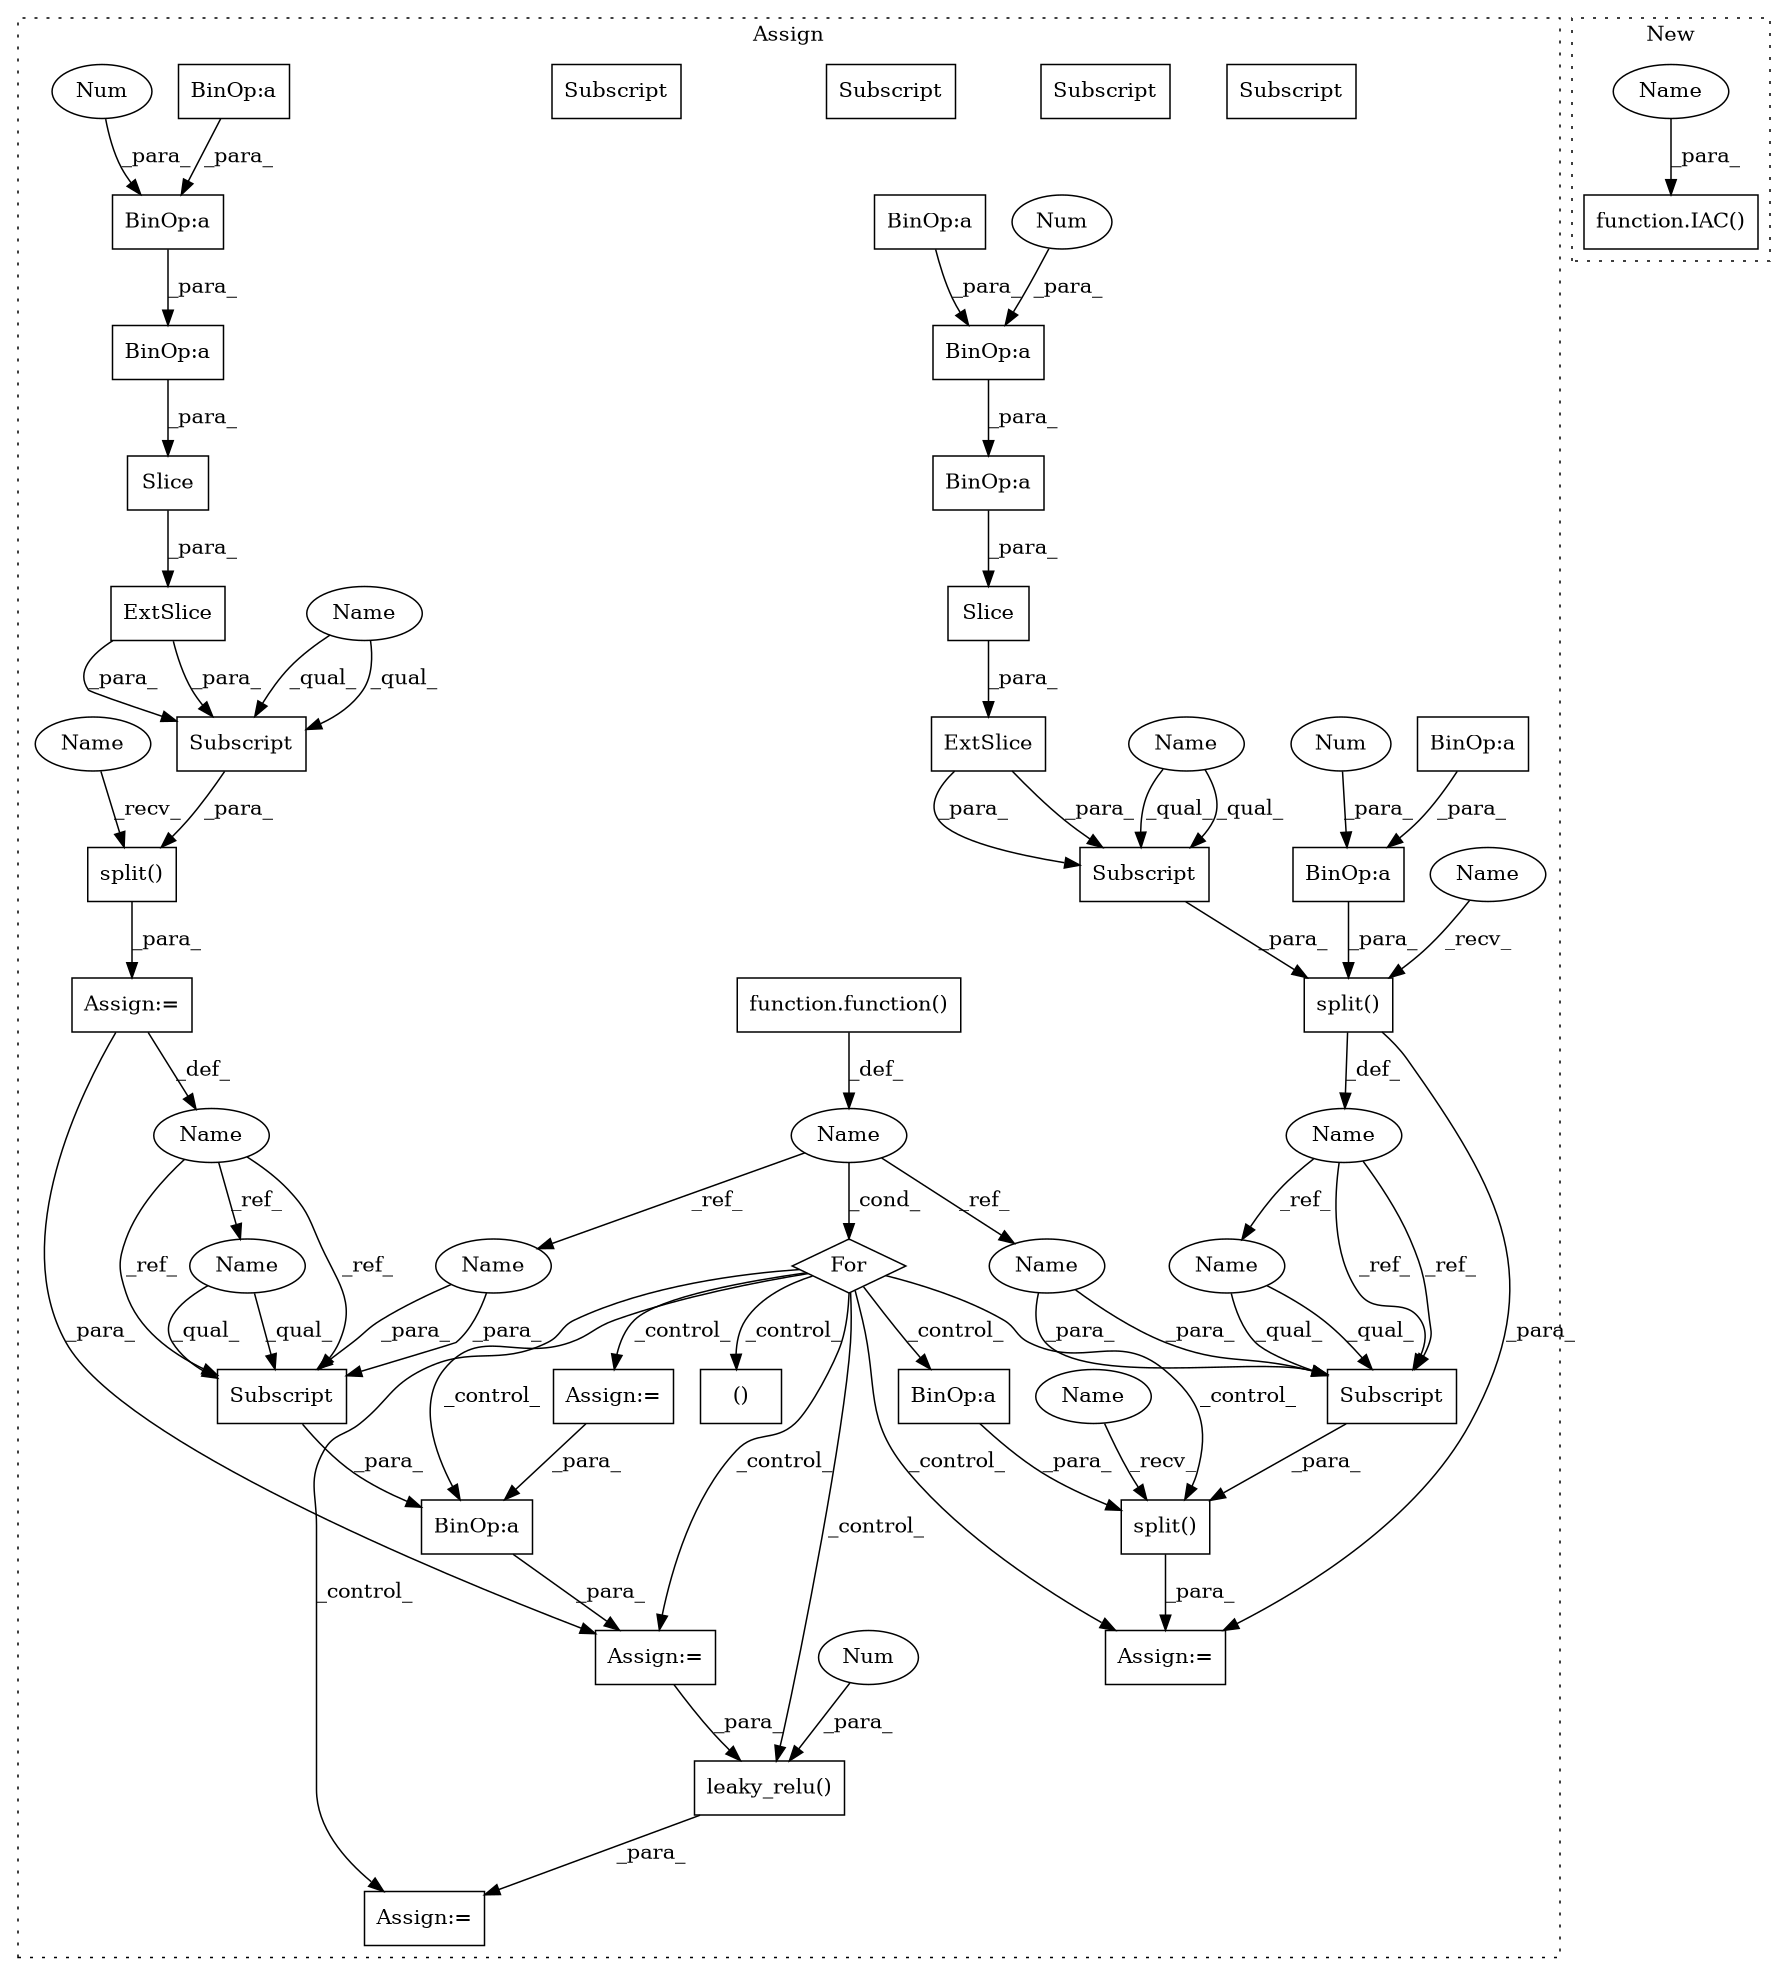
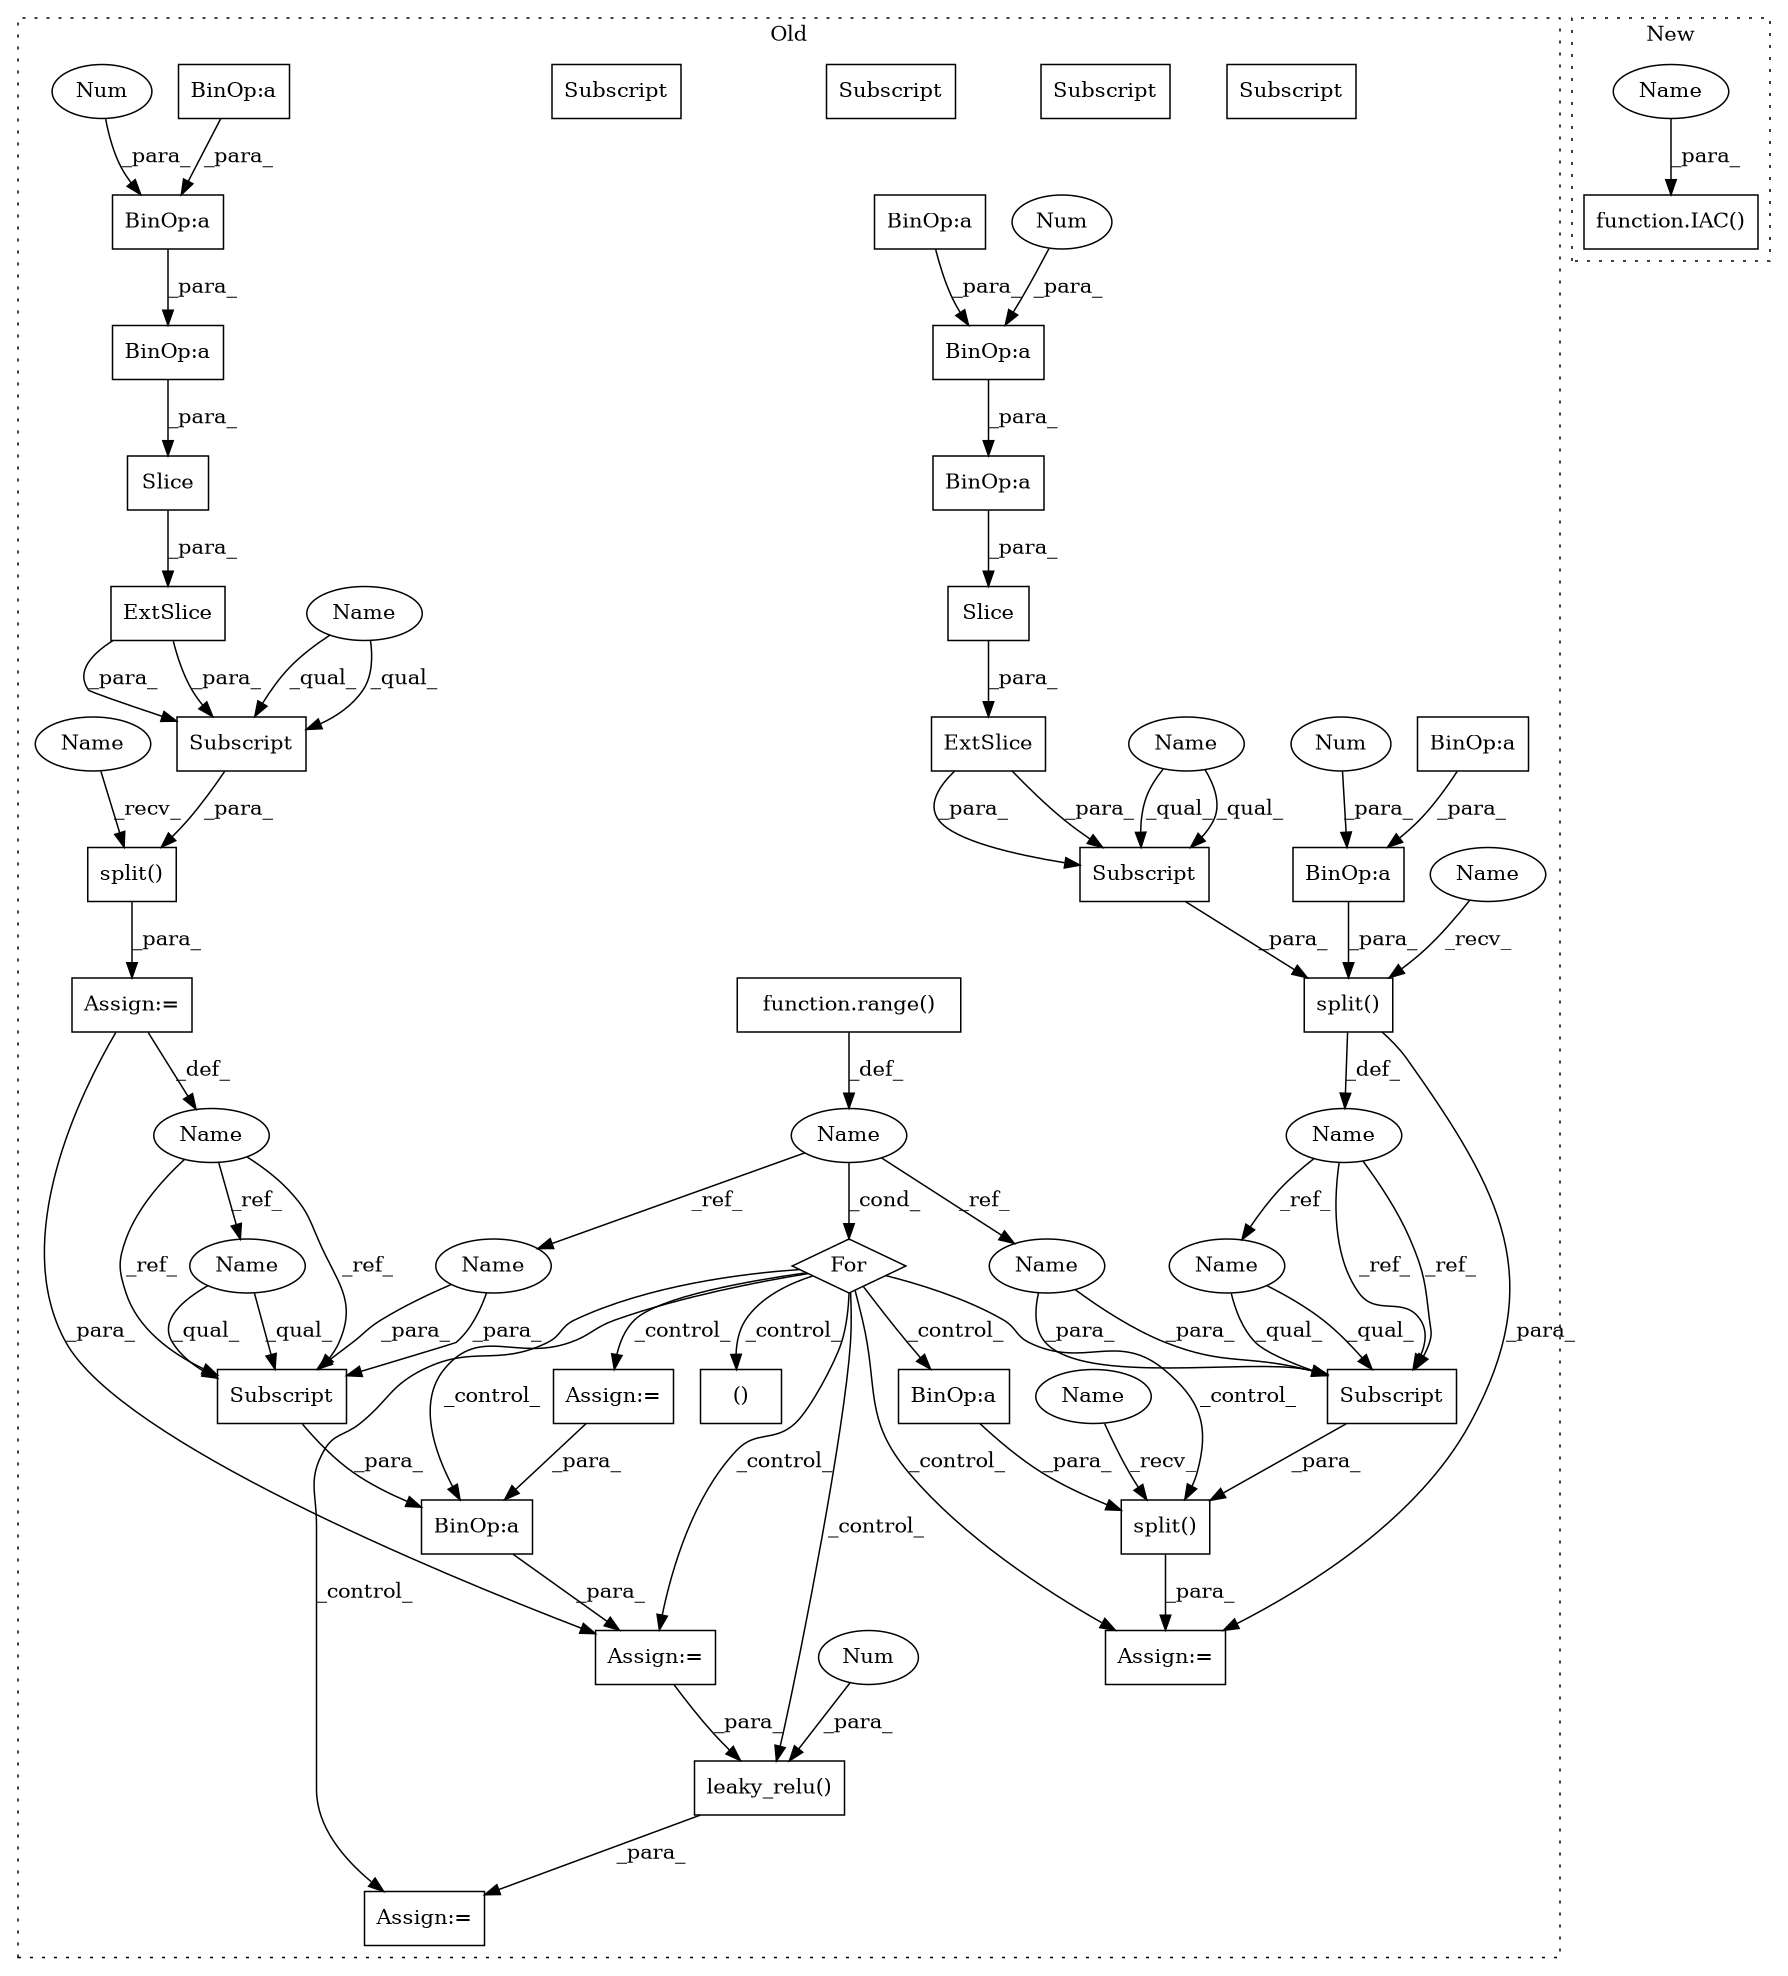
(789, 35) -> (789, 35)
(849, 1005) -> (849, 1005)
